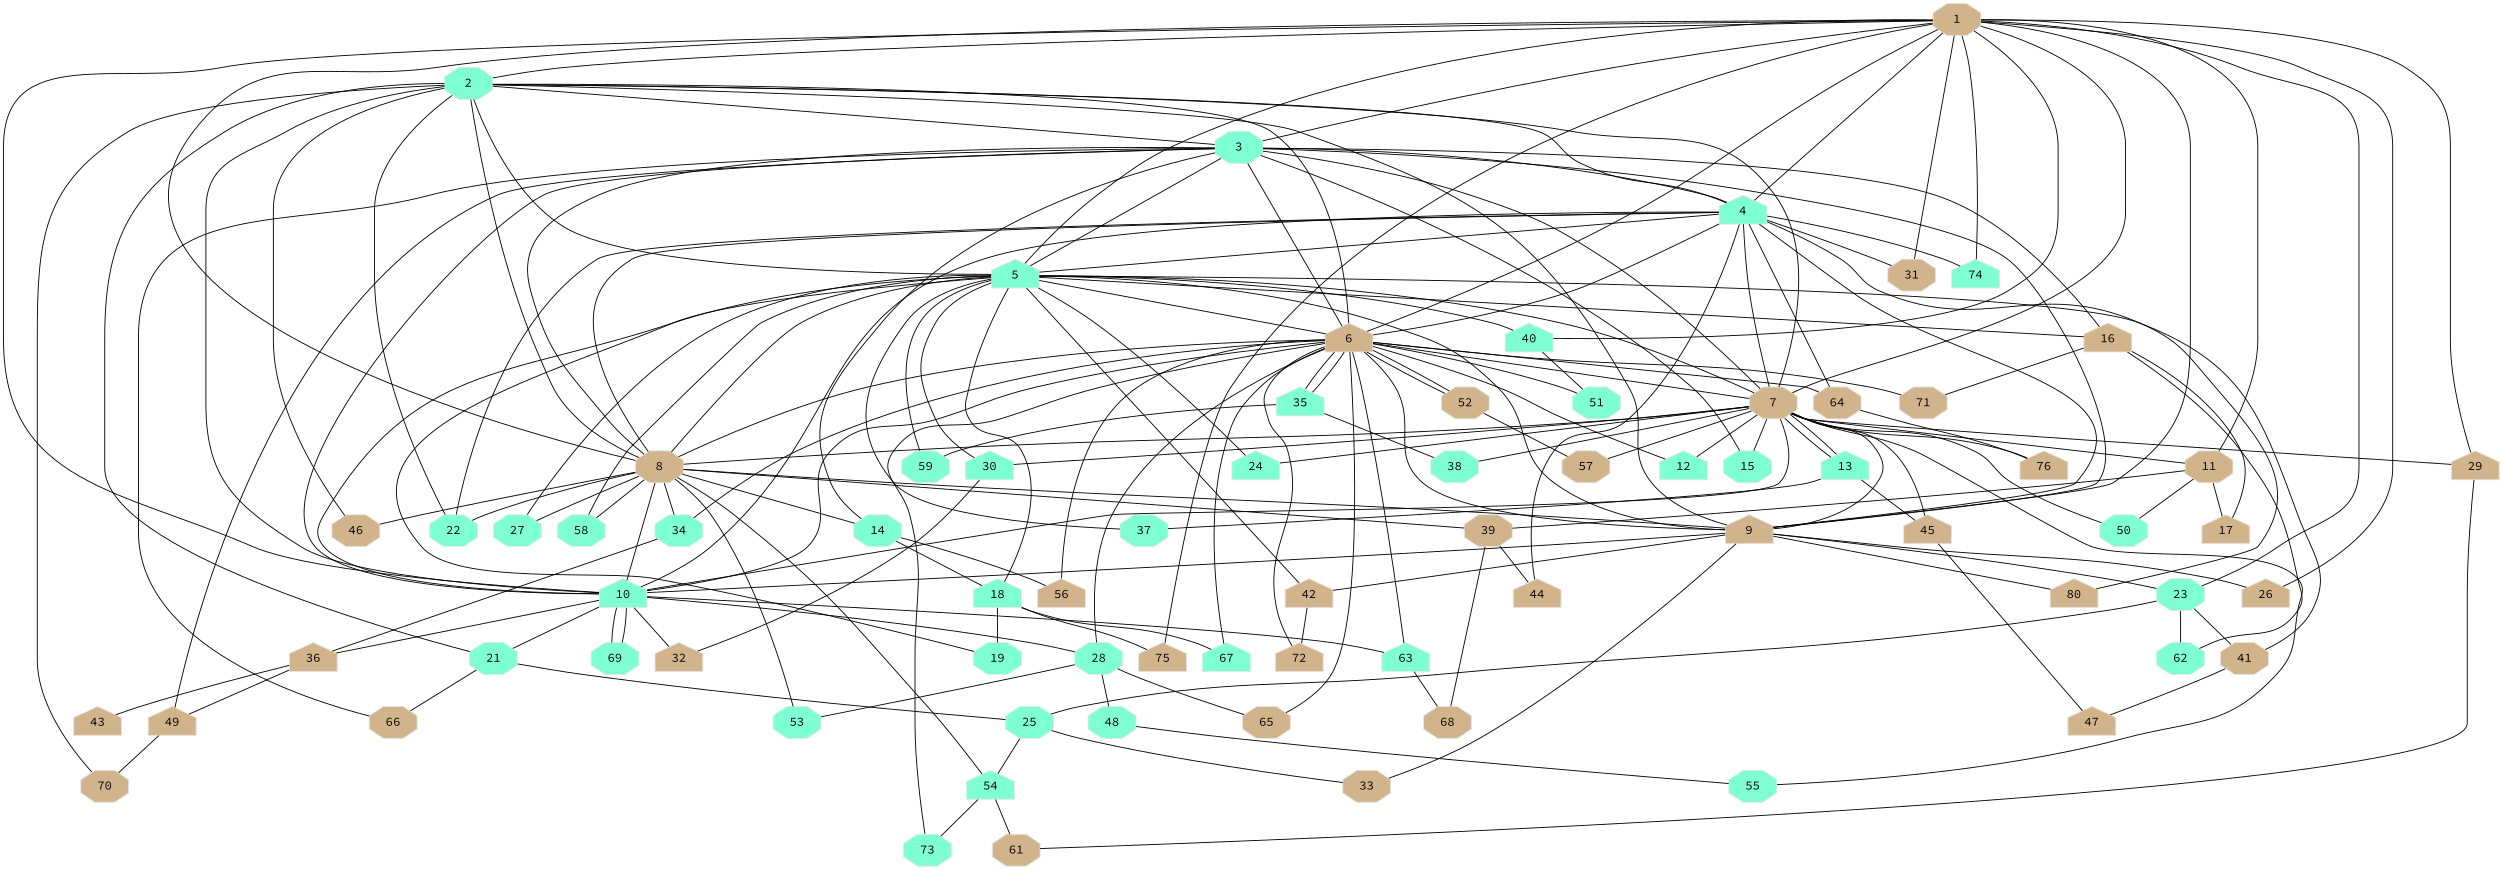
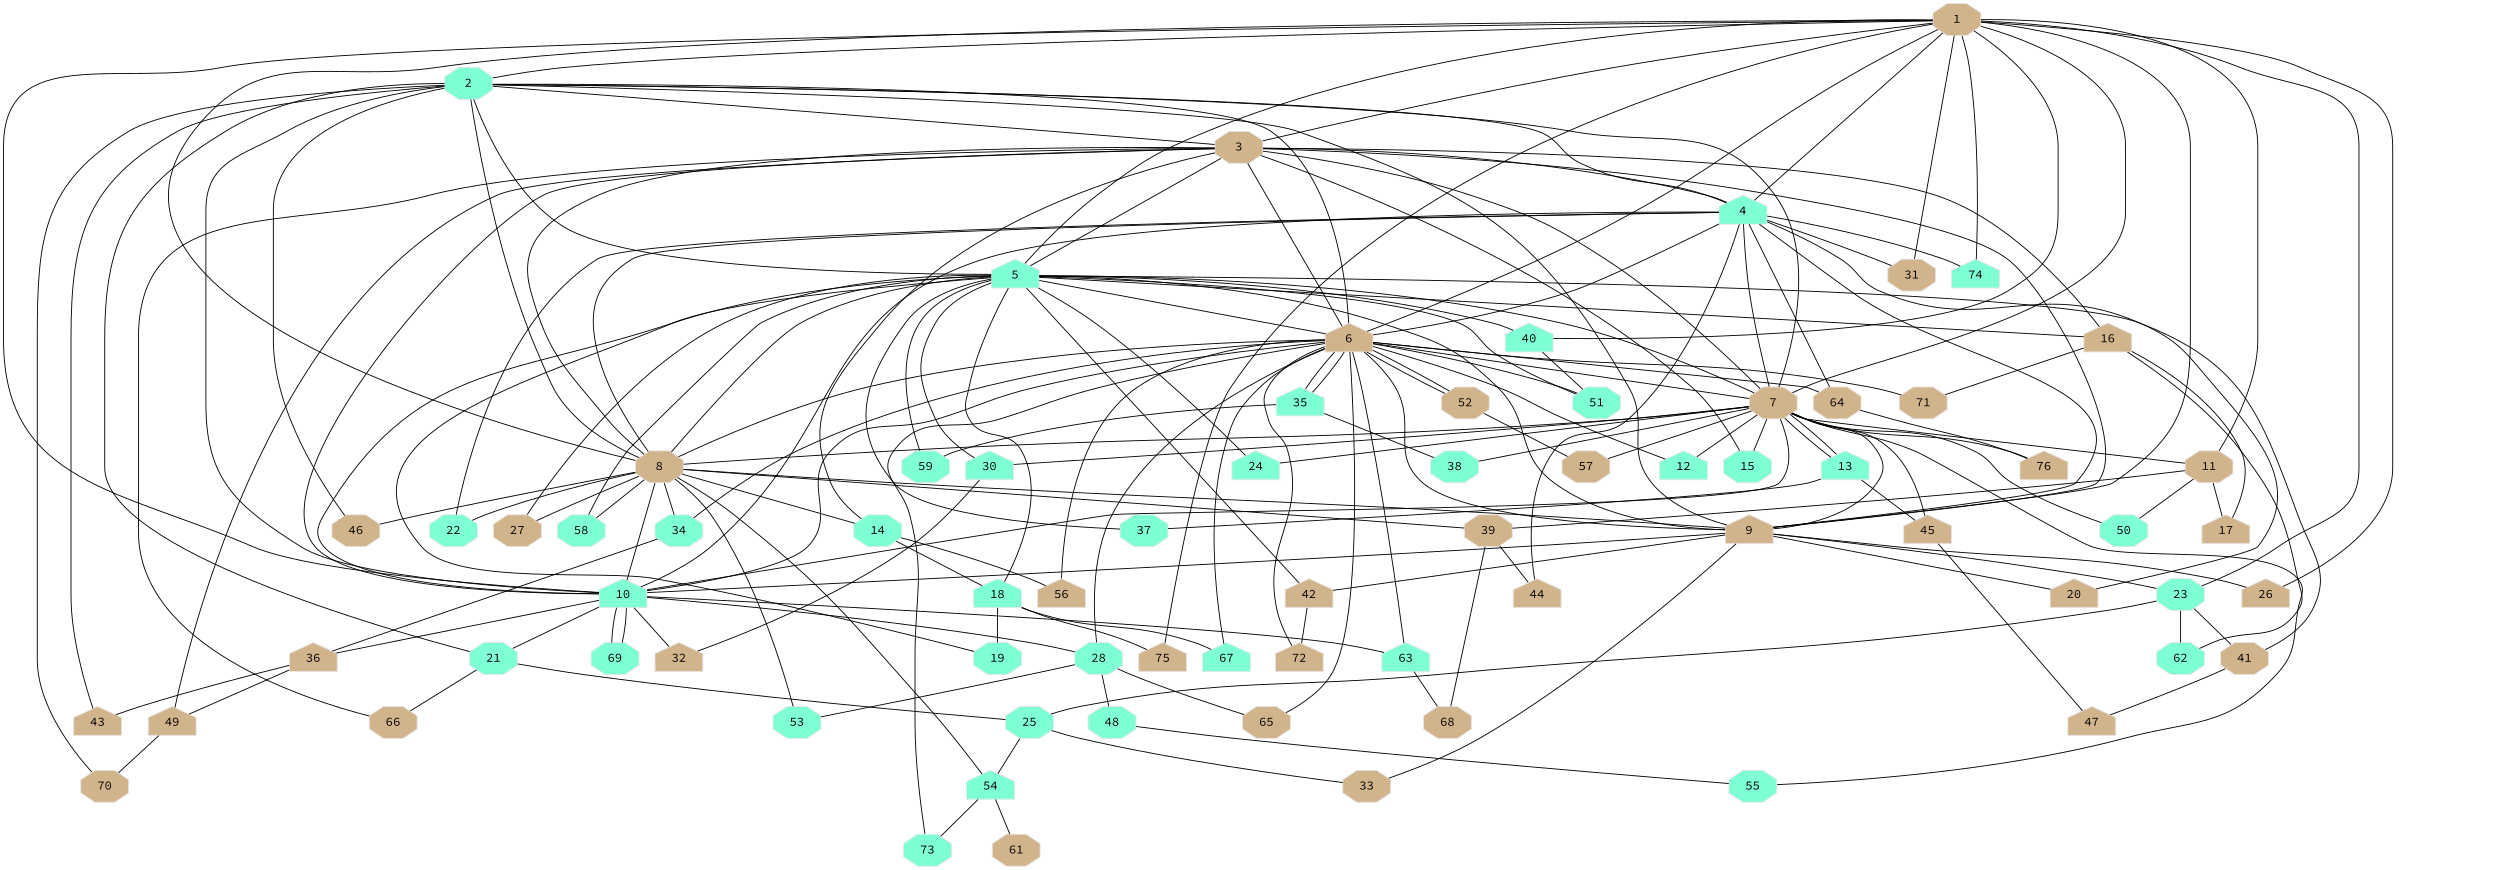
(1239, 147) -> (1239, 147)
(1396, 242) -> (1319, 295)
(376, 297) -> (76, 265)
(2475, 467) -> none
(517, 531) -> (517, 531)
(2074, 595) -> (2074, 595)
